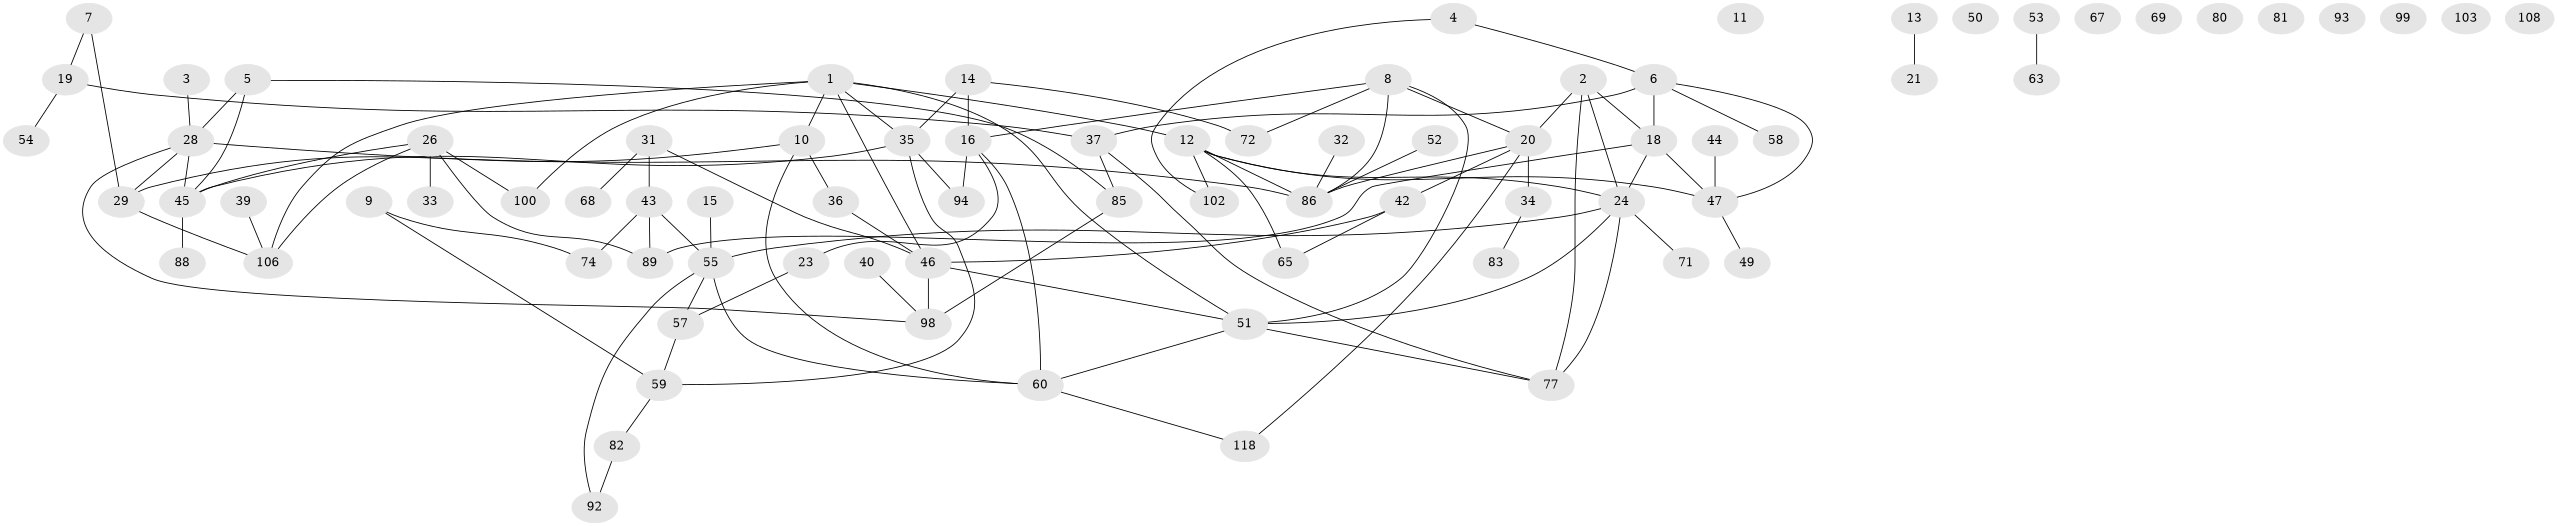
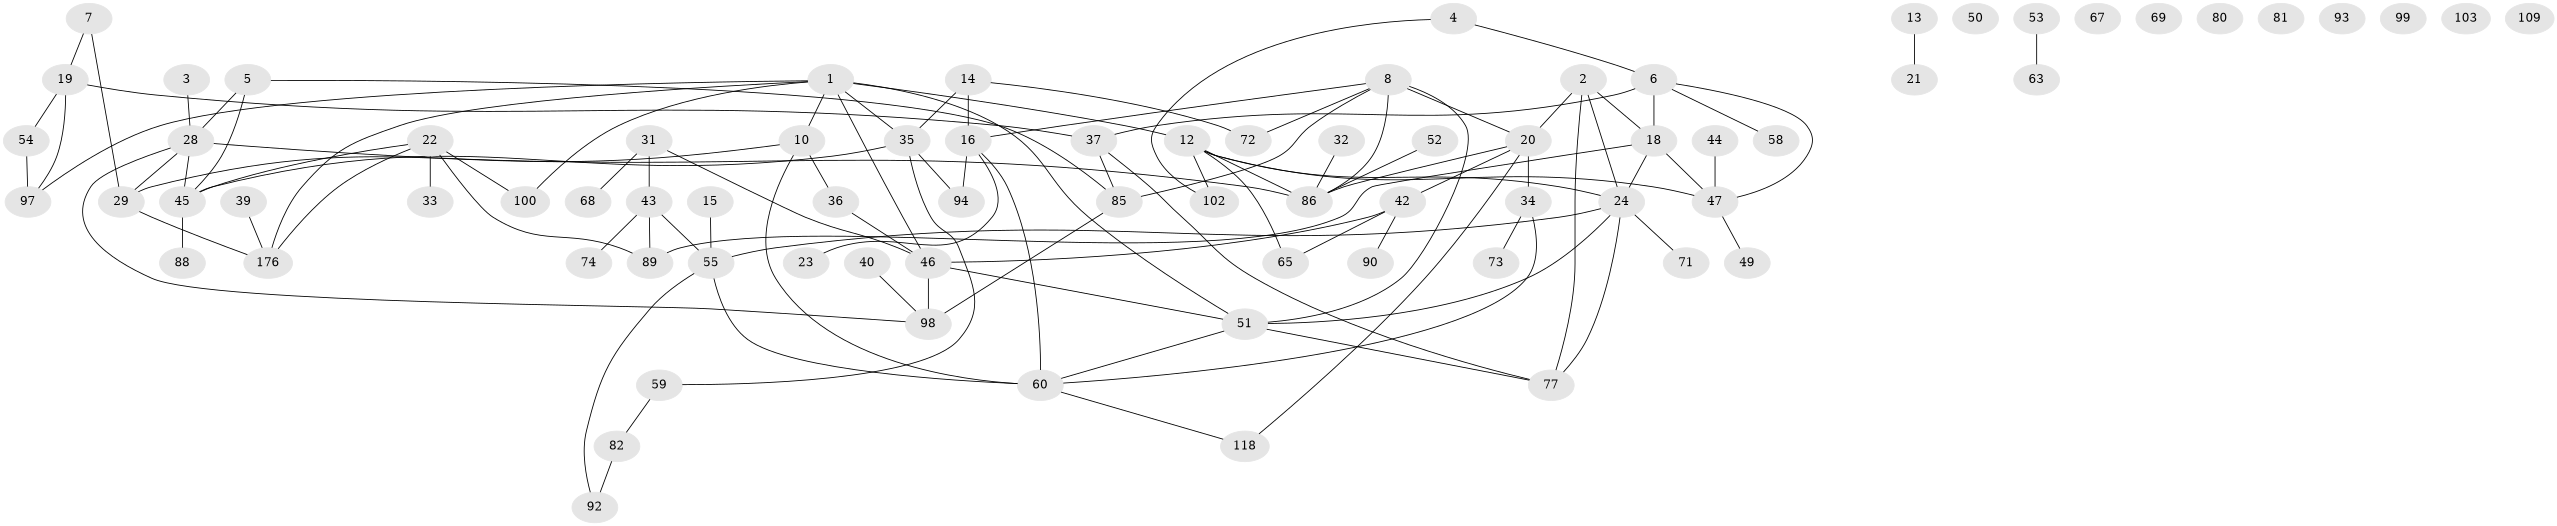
(1741, 19) -> none
(2530, 19) -> (2530, 19)
(430, 141) -> (430, 141)
none -> (1271, 160)
none -> (28, 202)
(369, 202) -> none
(268, 263) -> (268, 263)
none -> (1371, 263)
(1496, 263) -> (1496, 263)
(681, 324) -> none
none -> (1334, 351)
